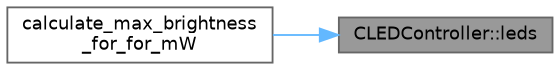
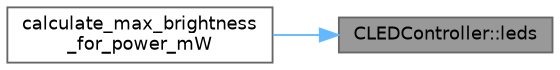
(140, 35) -> (140, 35)
